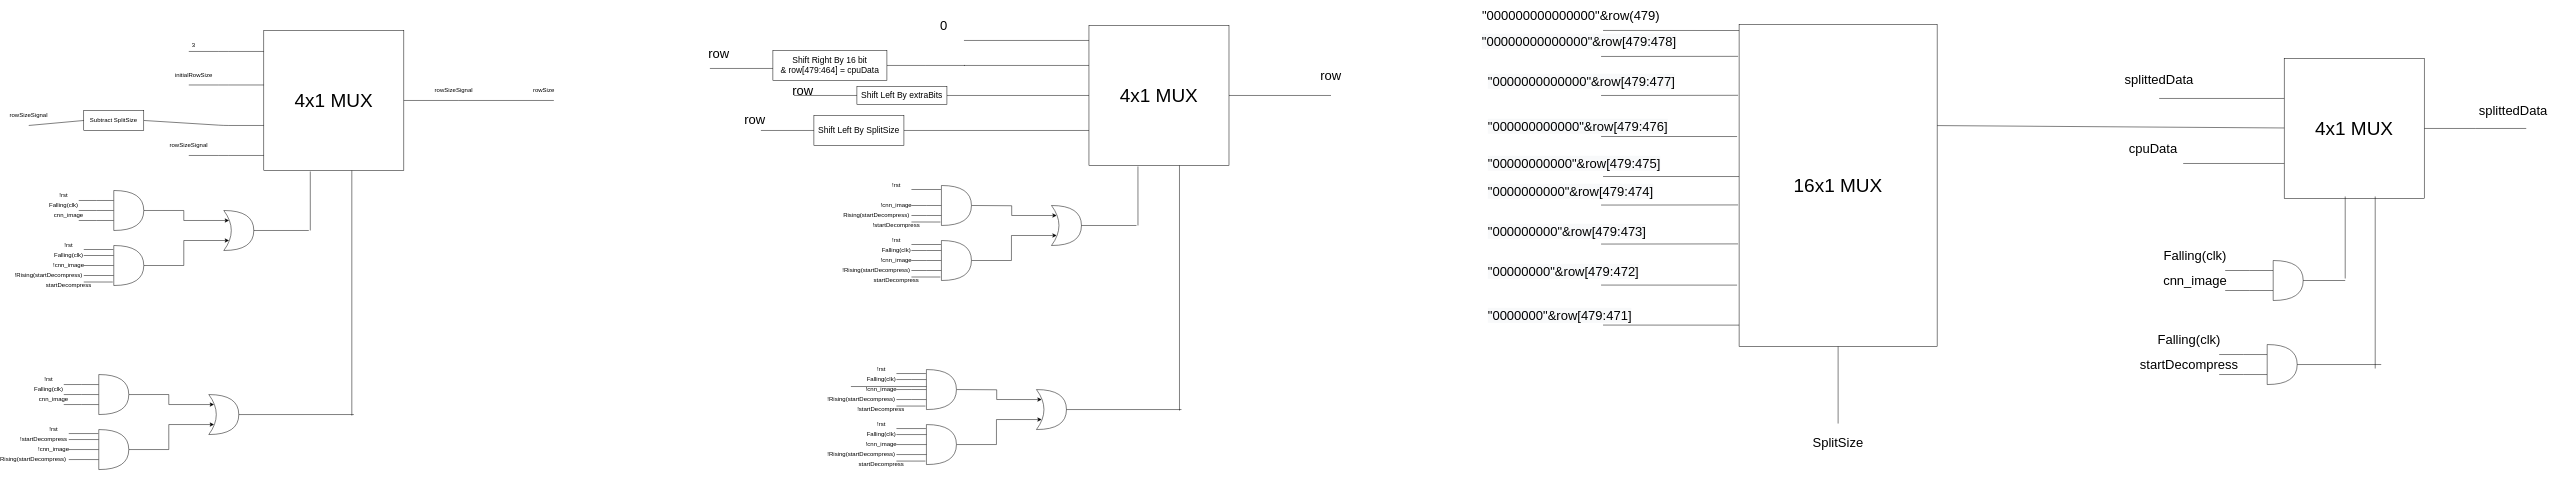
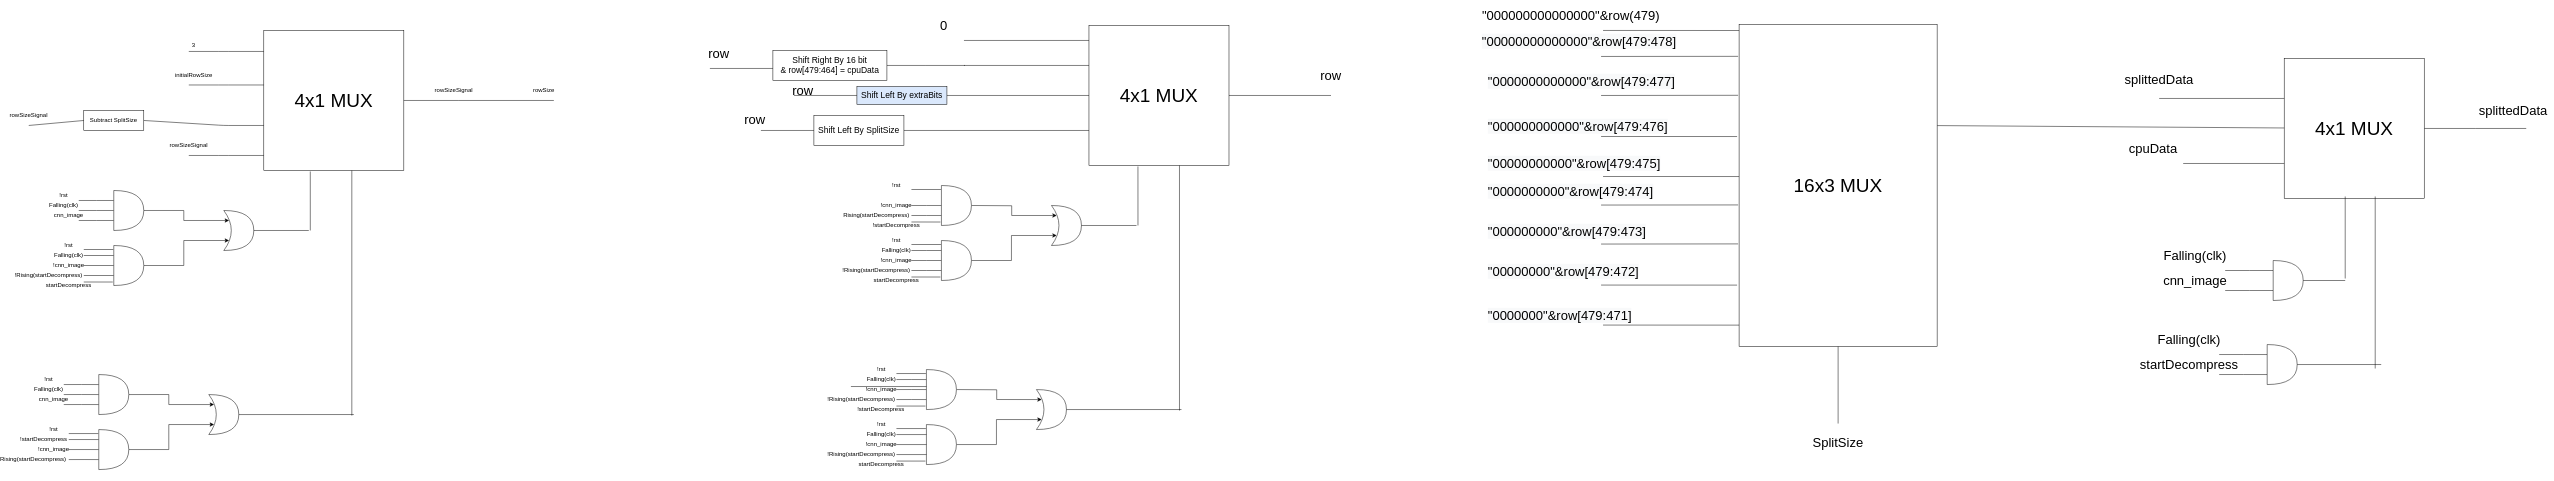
(902, 95) -> (902, 95)
(1838, 185) -> (1838, 185)
